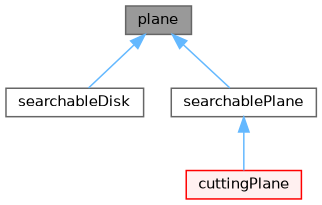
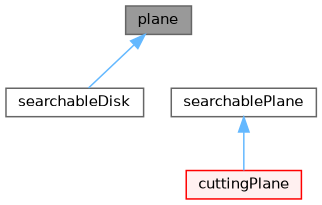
(207, 66) -> none
